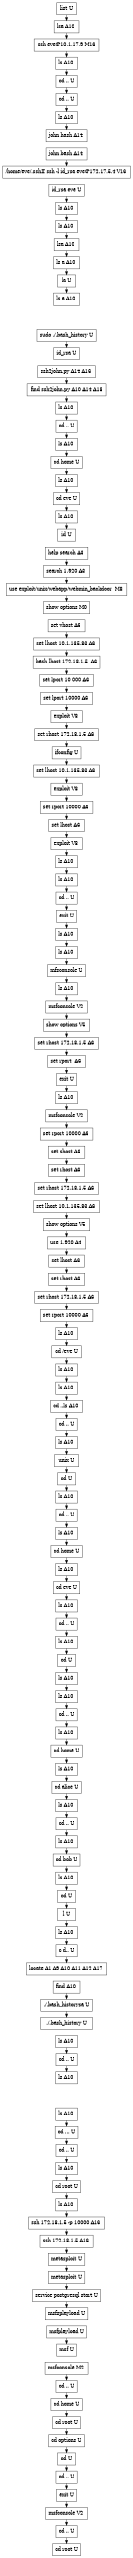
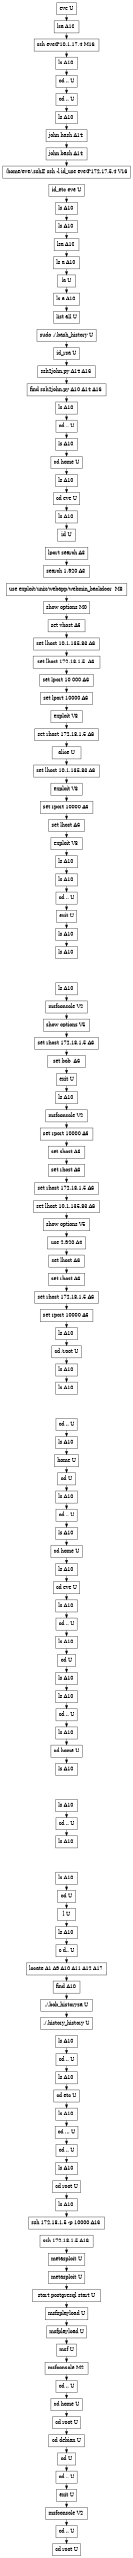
(67, 9) -> (67, 9)
(67, 45) -> (67, 45)
none -> (67, 143)
(67, 172) -> (67, 172)
(67, 190) -> (67, 190)
none -> (67, 317)
none -> (67, 361)
(67, 390) -> (67, 390)
(67, 553) -> (67, 553)
(67, 579) -> none
none -> (67, 615)
(67, 662) -> (67, 662)
(67, 753) -> (67, 753)
(67, 971) -> none
(67, 1061) -> (67, 1061)
(67, 1243) -> (67, 1243)
(67, 1352) -> (67, 1352)
(67, 1406) -> none
(67, 1461) -> (67, 1461)
(67, 1787) -> none
(67, 1860) -> none
none -> (67, 1976)
(67, 2005) -> (67, 2005)
(67, 2023) -> (67, 2023)
none -> (67, 2096)
(67, 2230) -> none
(67, 2296) -> (67, 2296)
none -> (67, 2321)
none -> (67, 2357)
(67, 2441) -> (67, 2441)
